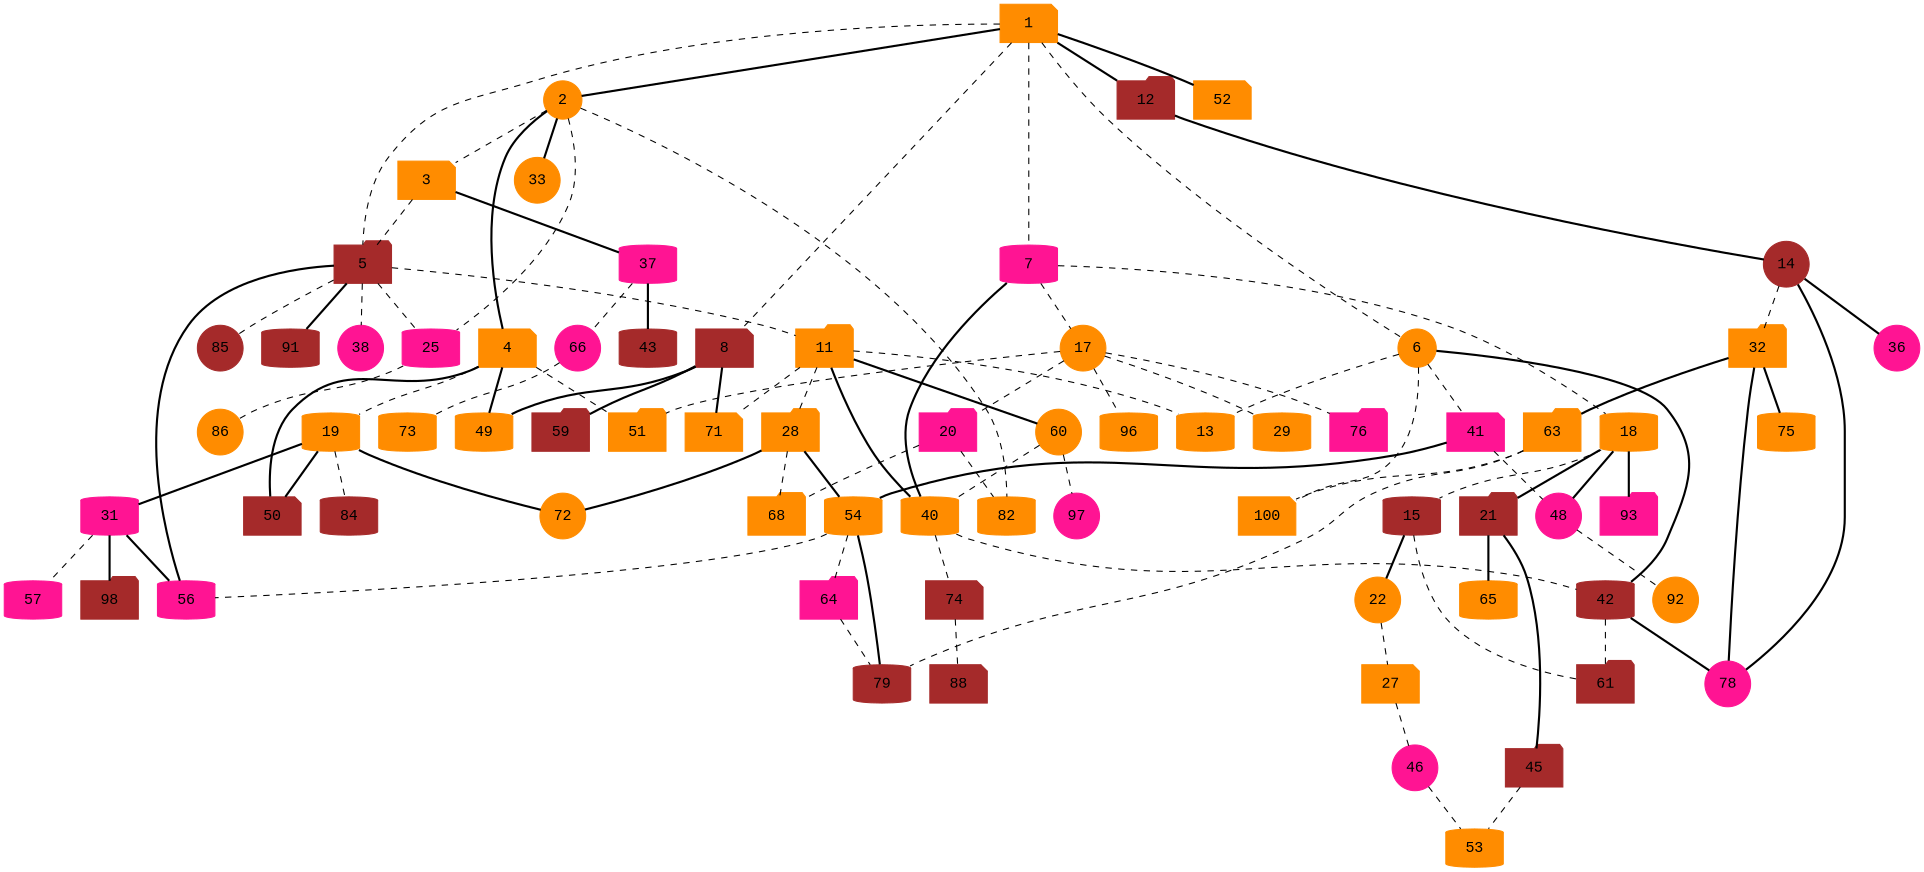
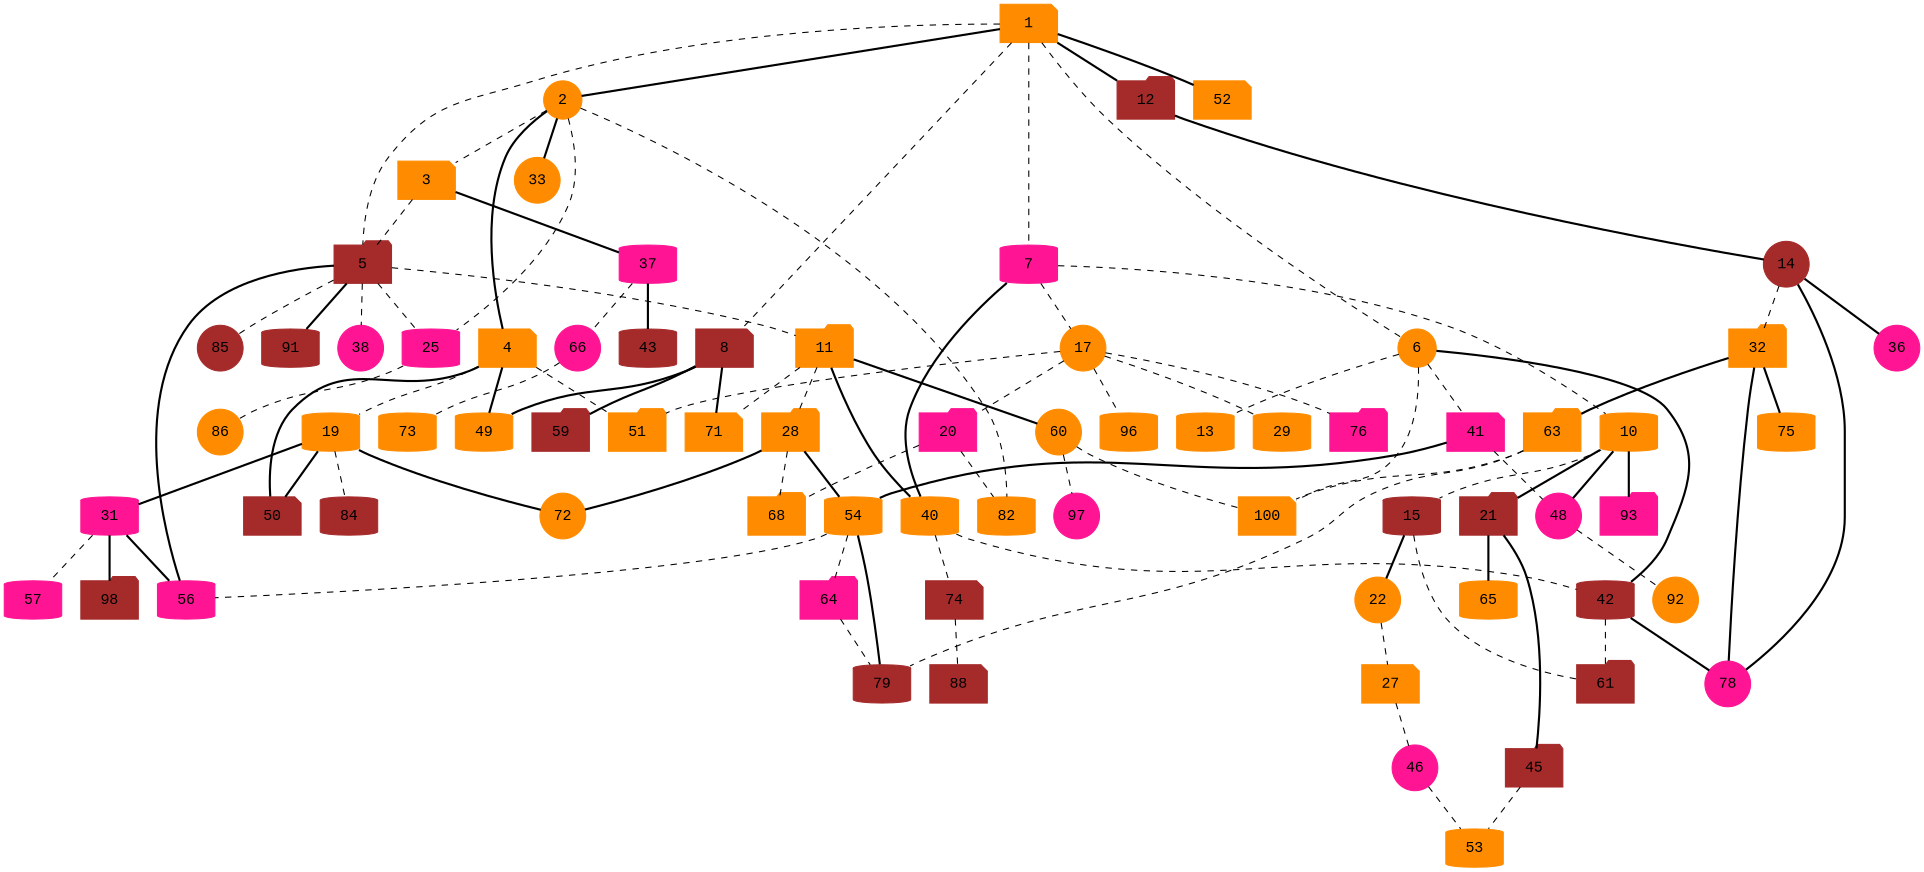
(1018, 371) -> none
(1629, 432) -> (1629, 432)
(1017, 460) -> (1156, 482)
